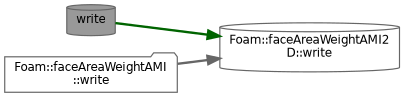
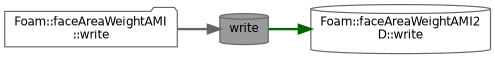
(193, 62) -> (193, 29)
